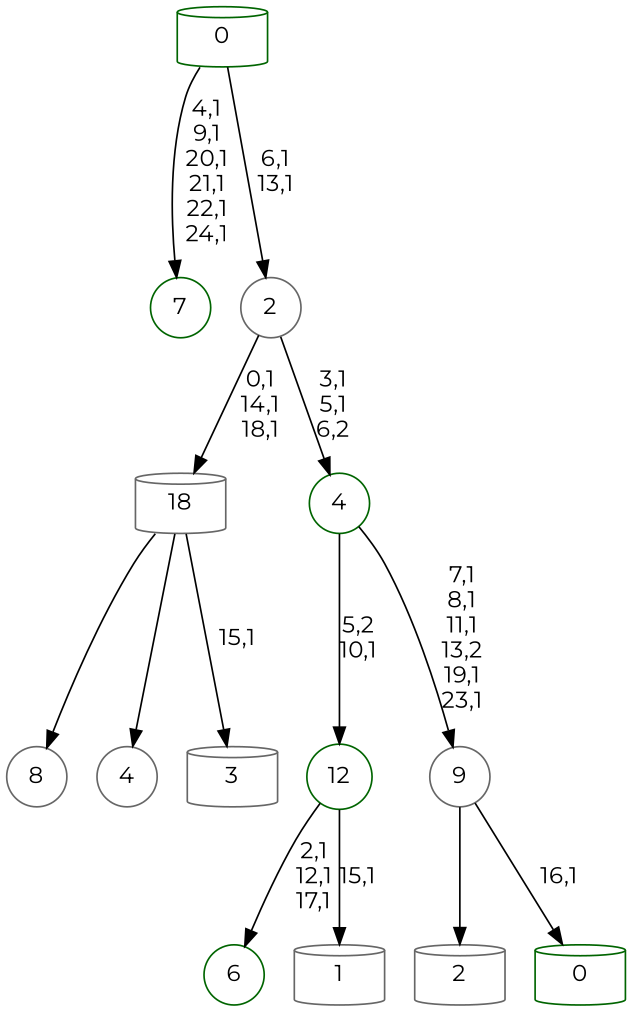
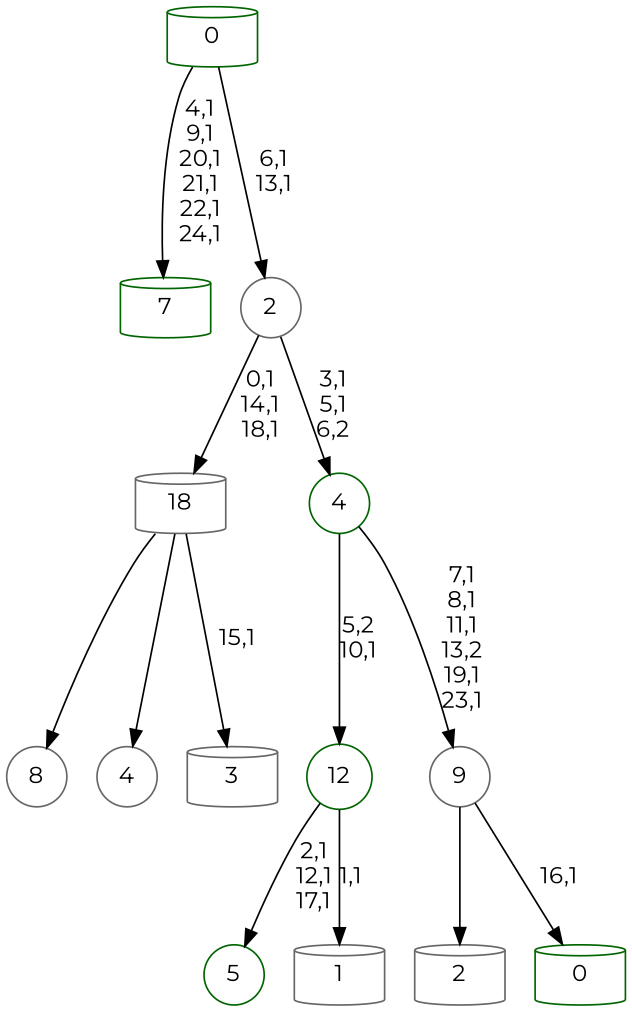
(181, 308) -> (166, 308)
(358, 877) -> (351, 877)
(234, 975) -> (234, 975)
